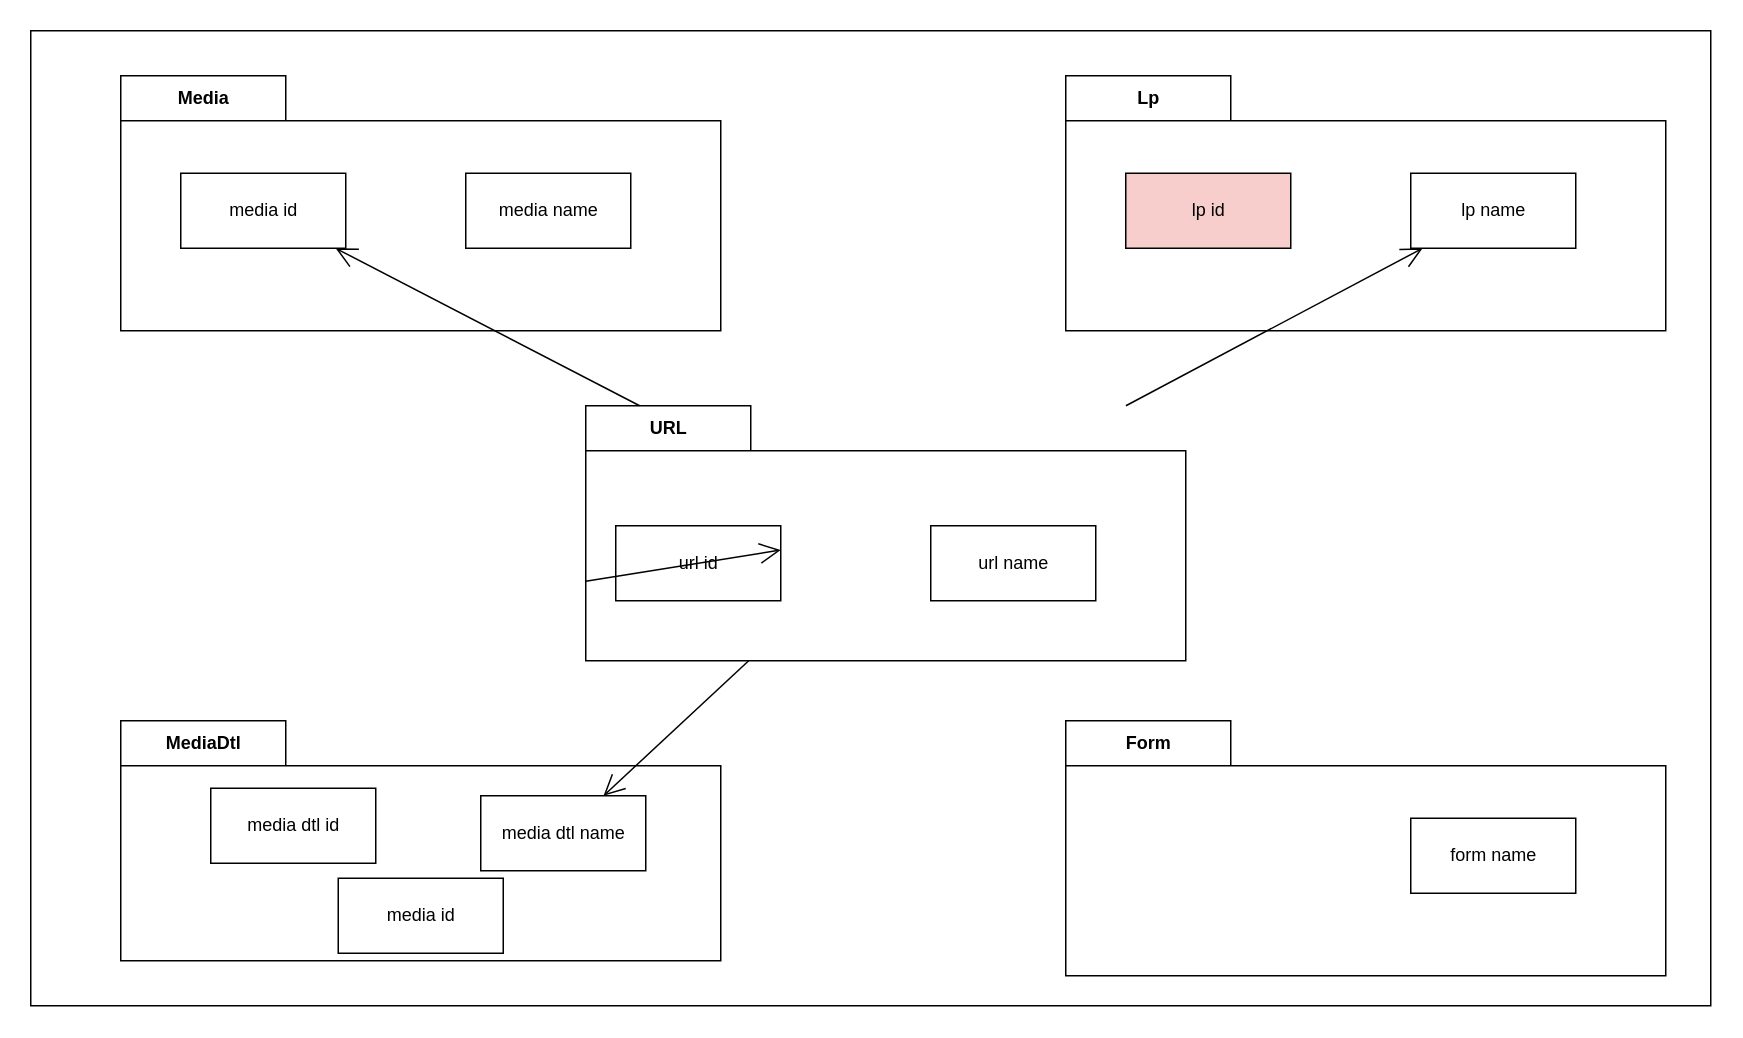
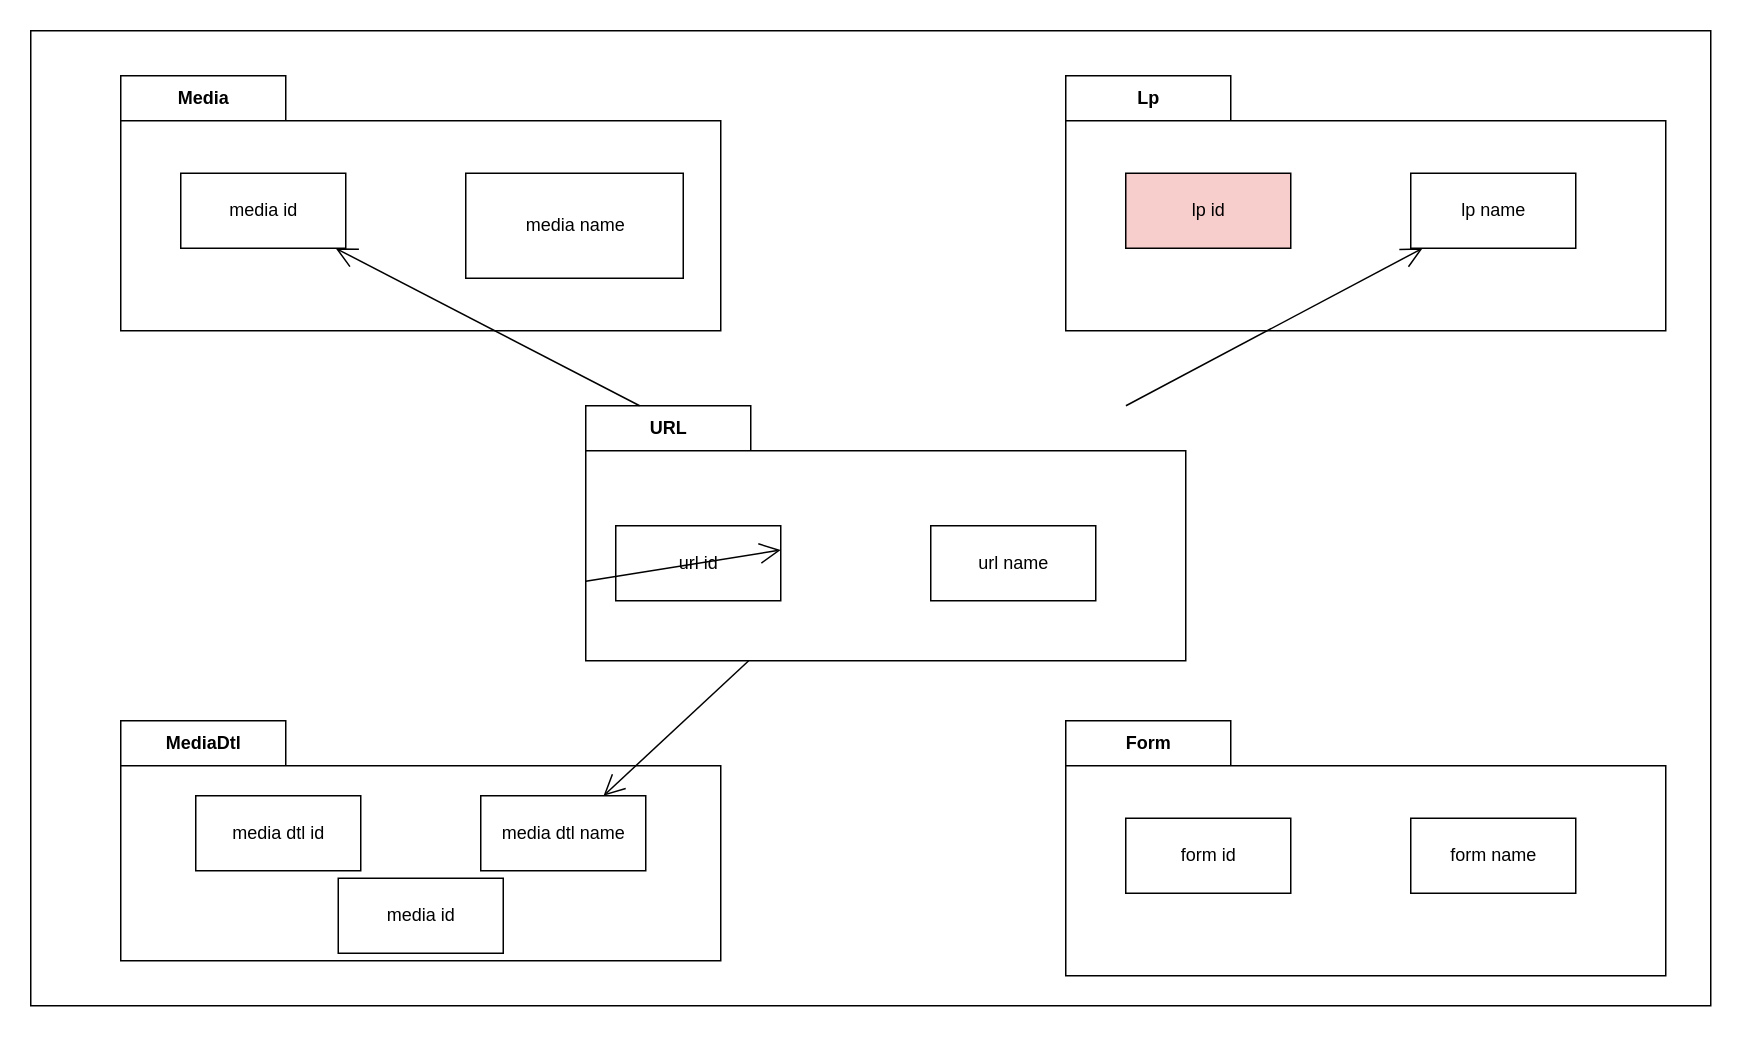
(548, 211) -> (575, 226)
(293, 826) -> (278, 833)
none -> (1208, 856)
